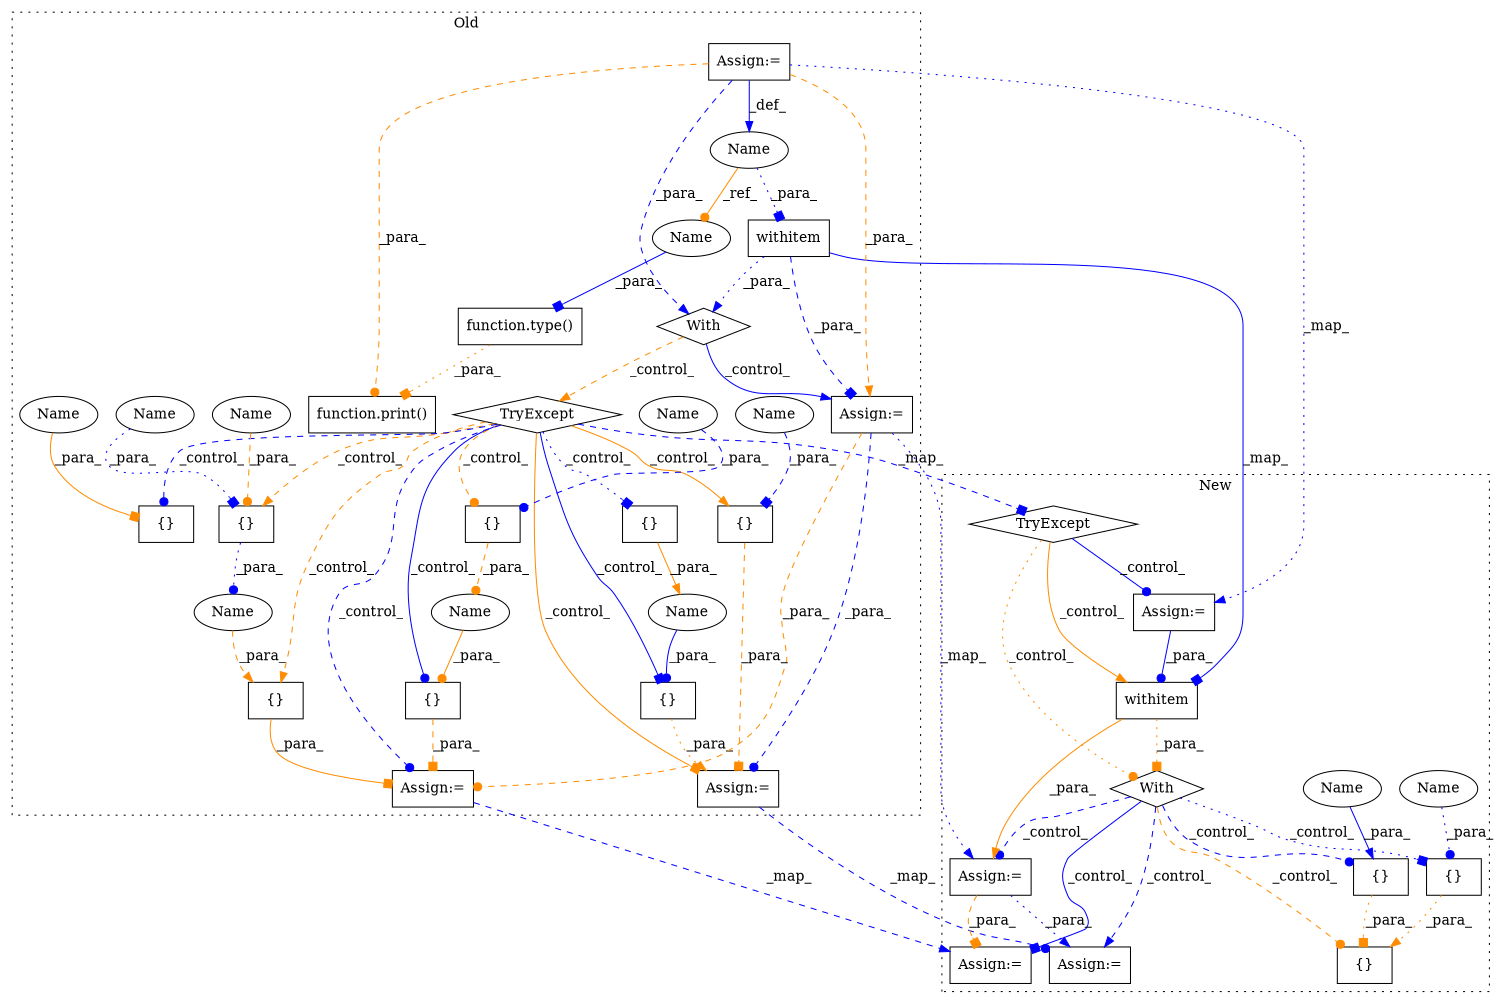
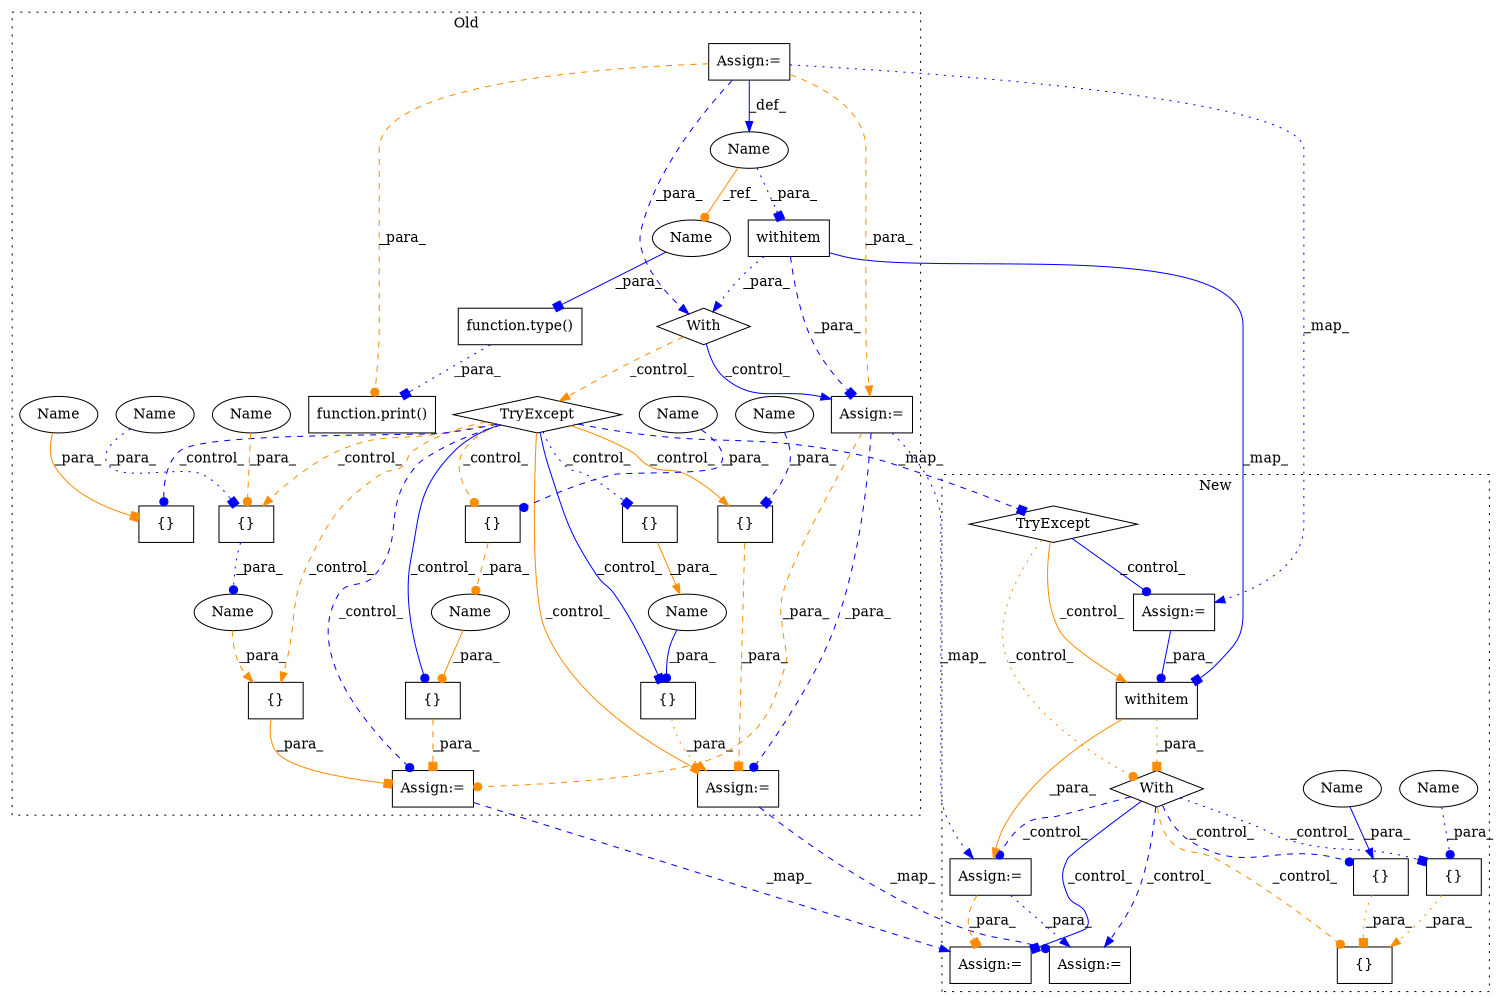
(450, 368) -> (450, 368)
